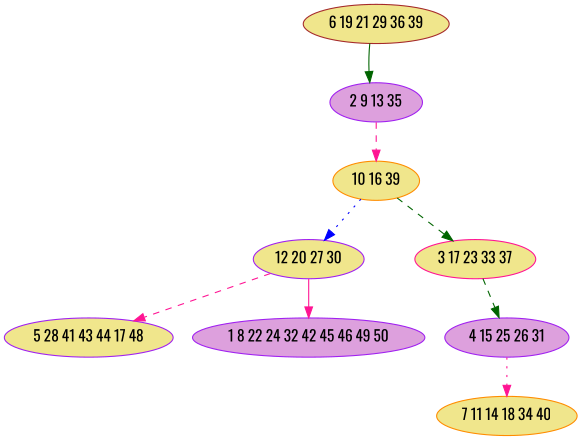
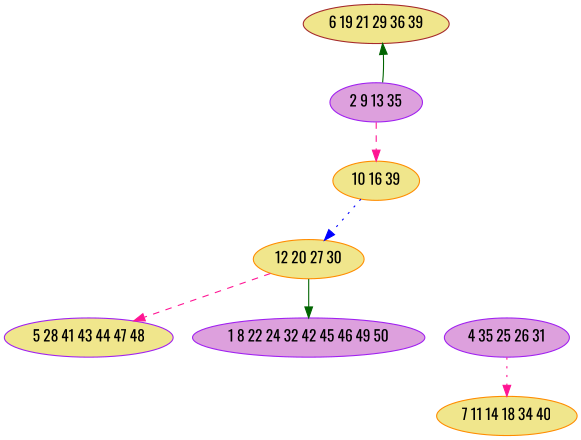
(369, 57) -> (383, 68)
(309, 259) -> (309, 259)
(475, 259) -> none
(309, 293) -> (309, 293)
(89, 338) -> (89, 338)
(507, 338) -> (507, 338)
